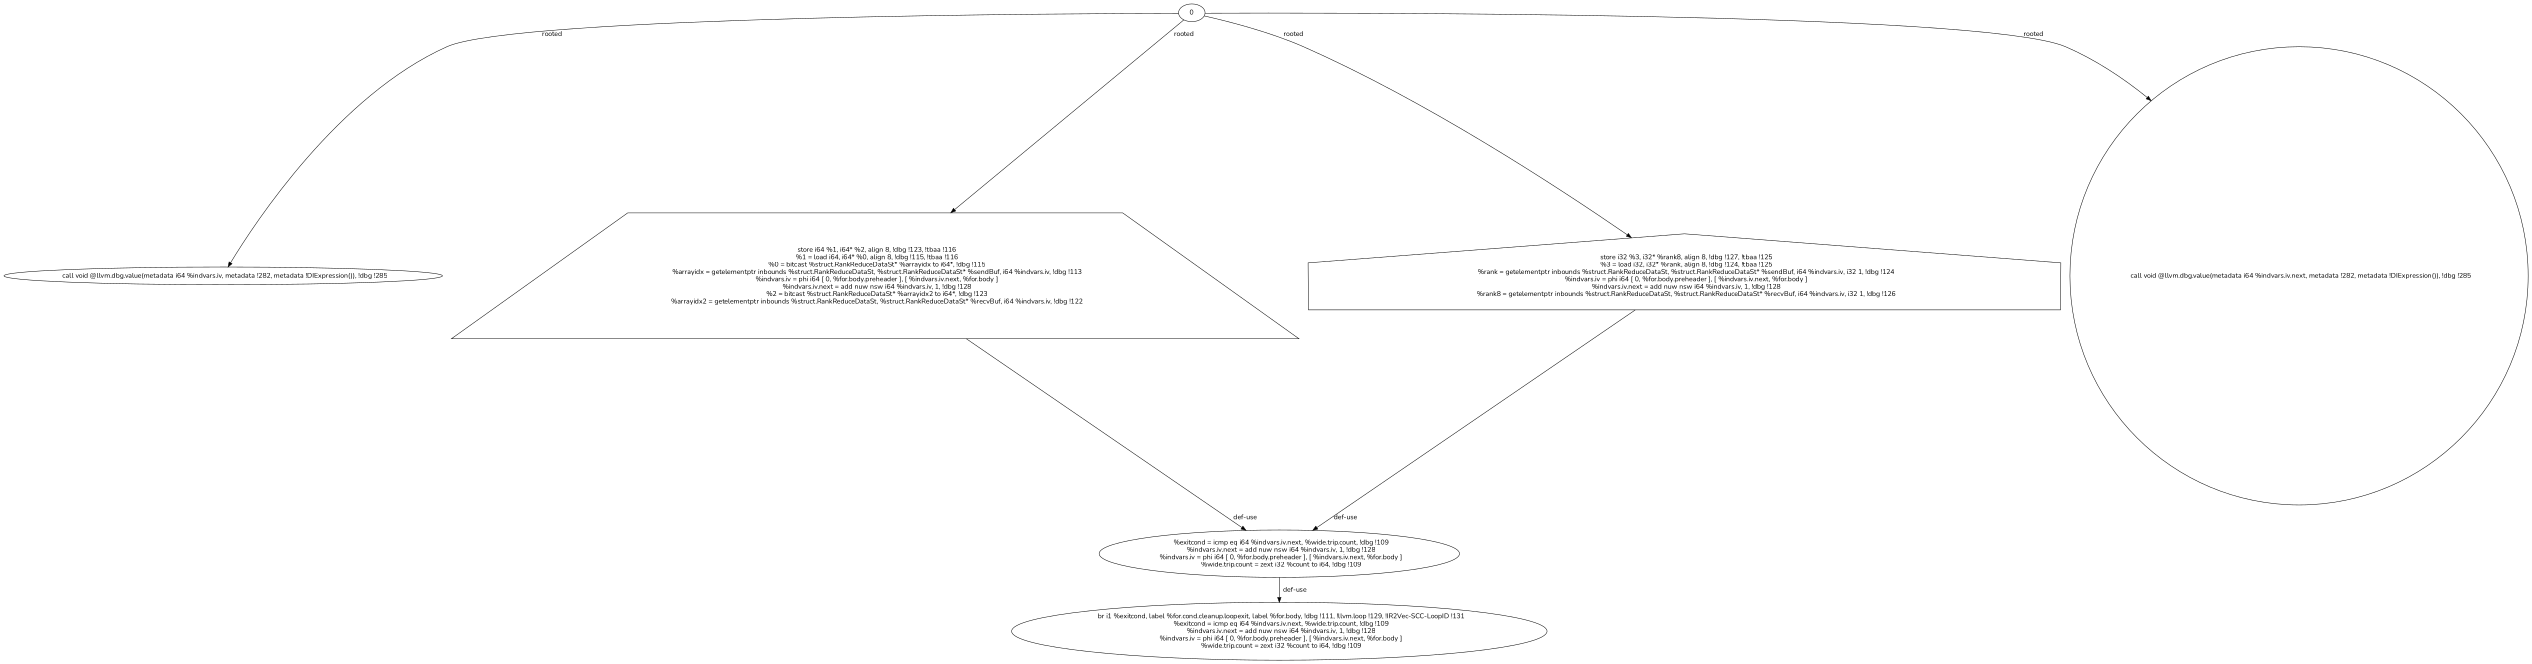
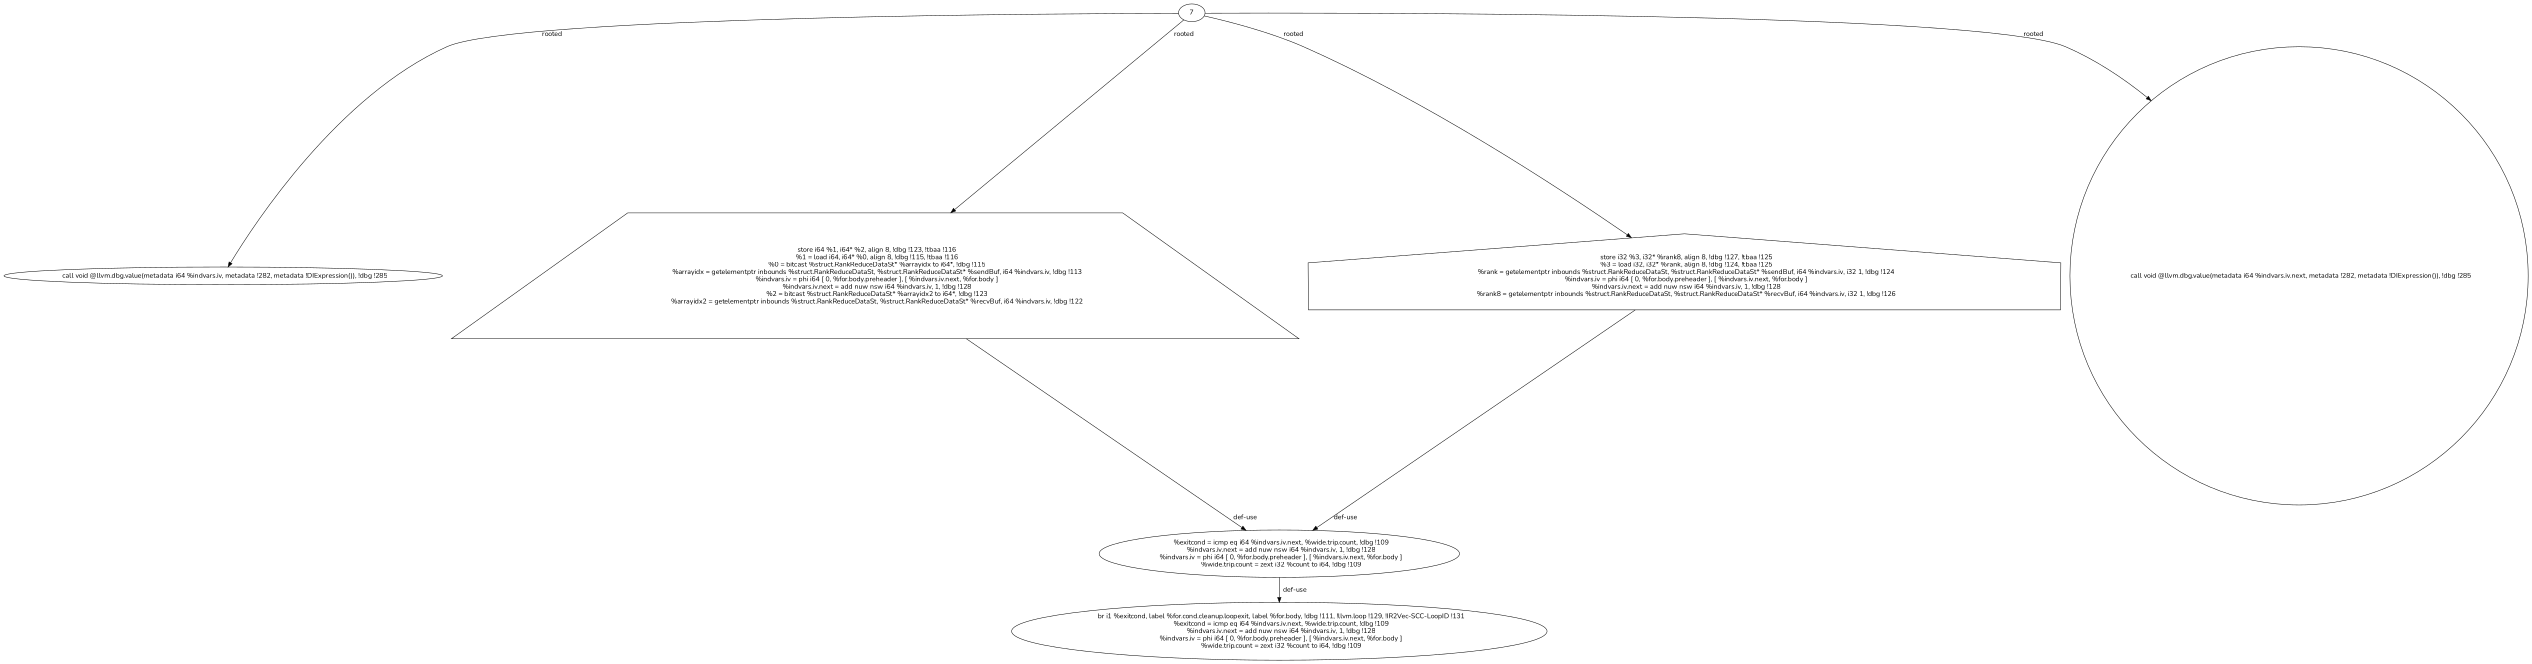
(1192, 13) -> (1192, 13)
